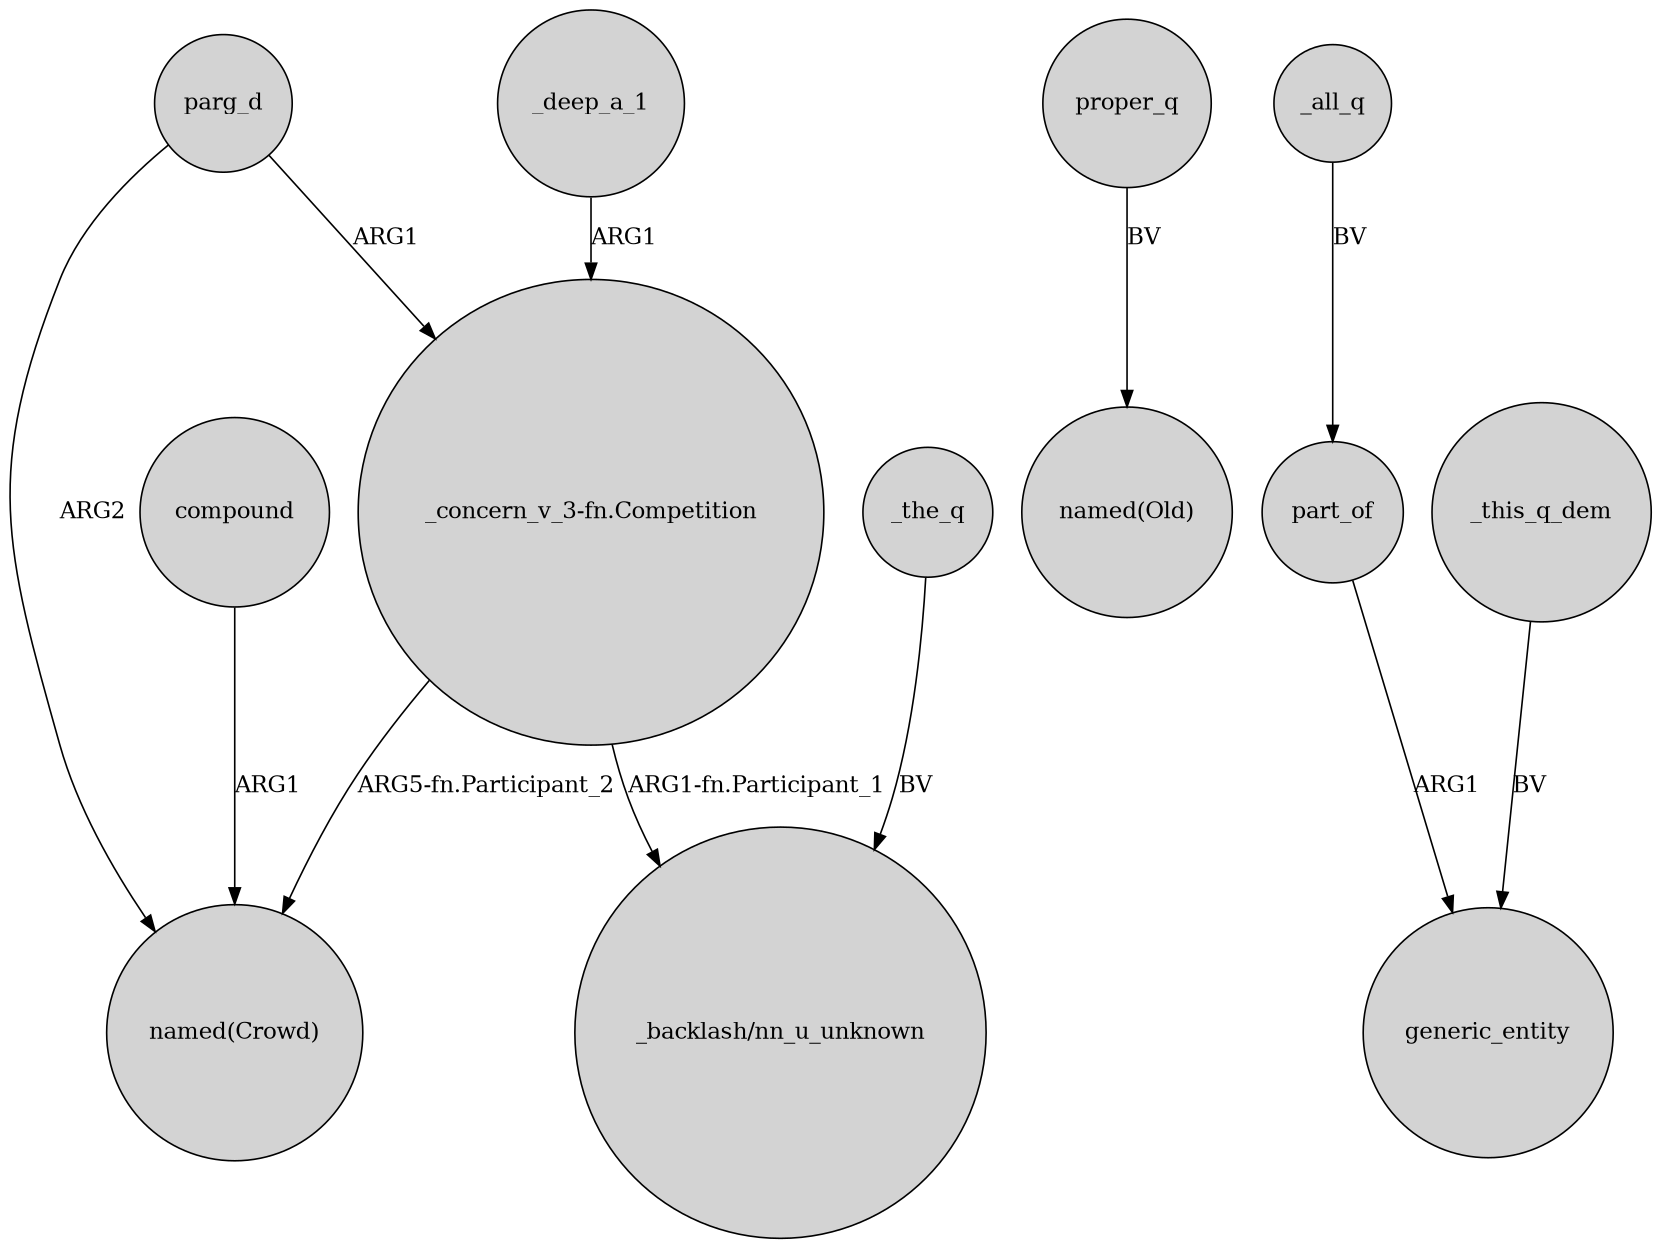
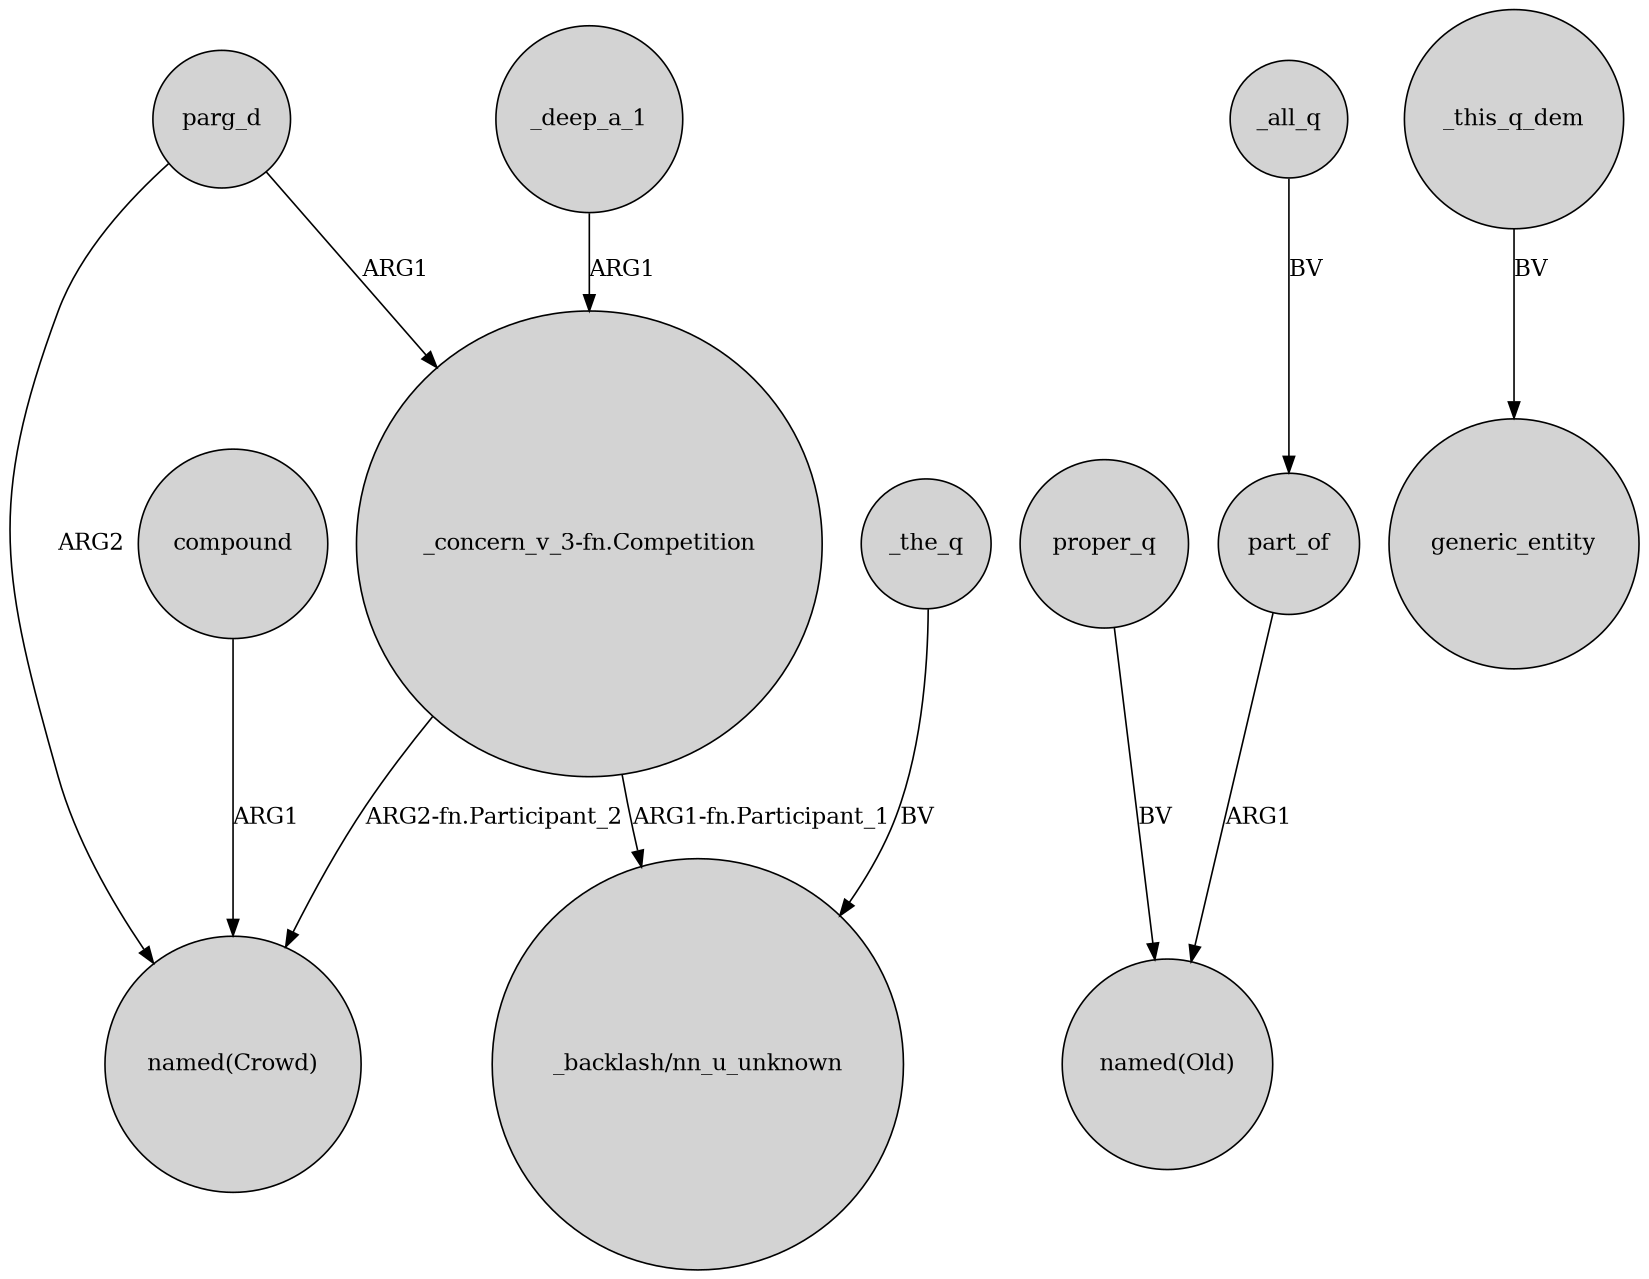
(1400, 738) -> (1234, 779)
(487, 786) -> (495, 818)
